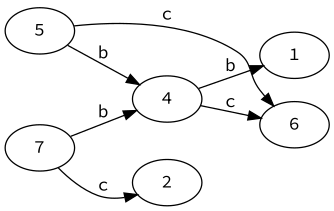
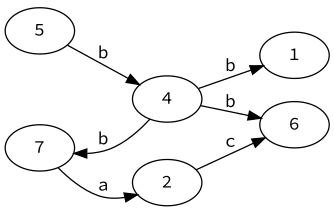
(184, 31) -> (225, 156)
(231, 102) -> (231, 102)
(98, 126) -> (122, 143)
(104, 186) -> (104, 186)
